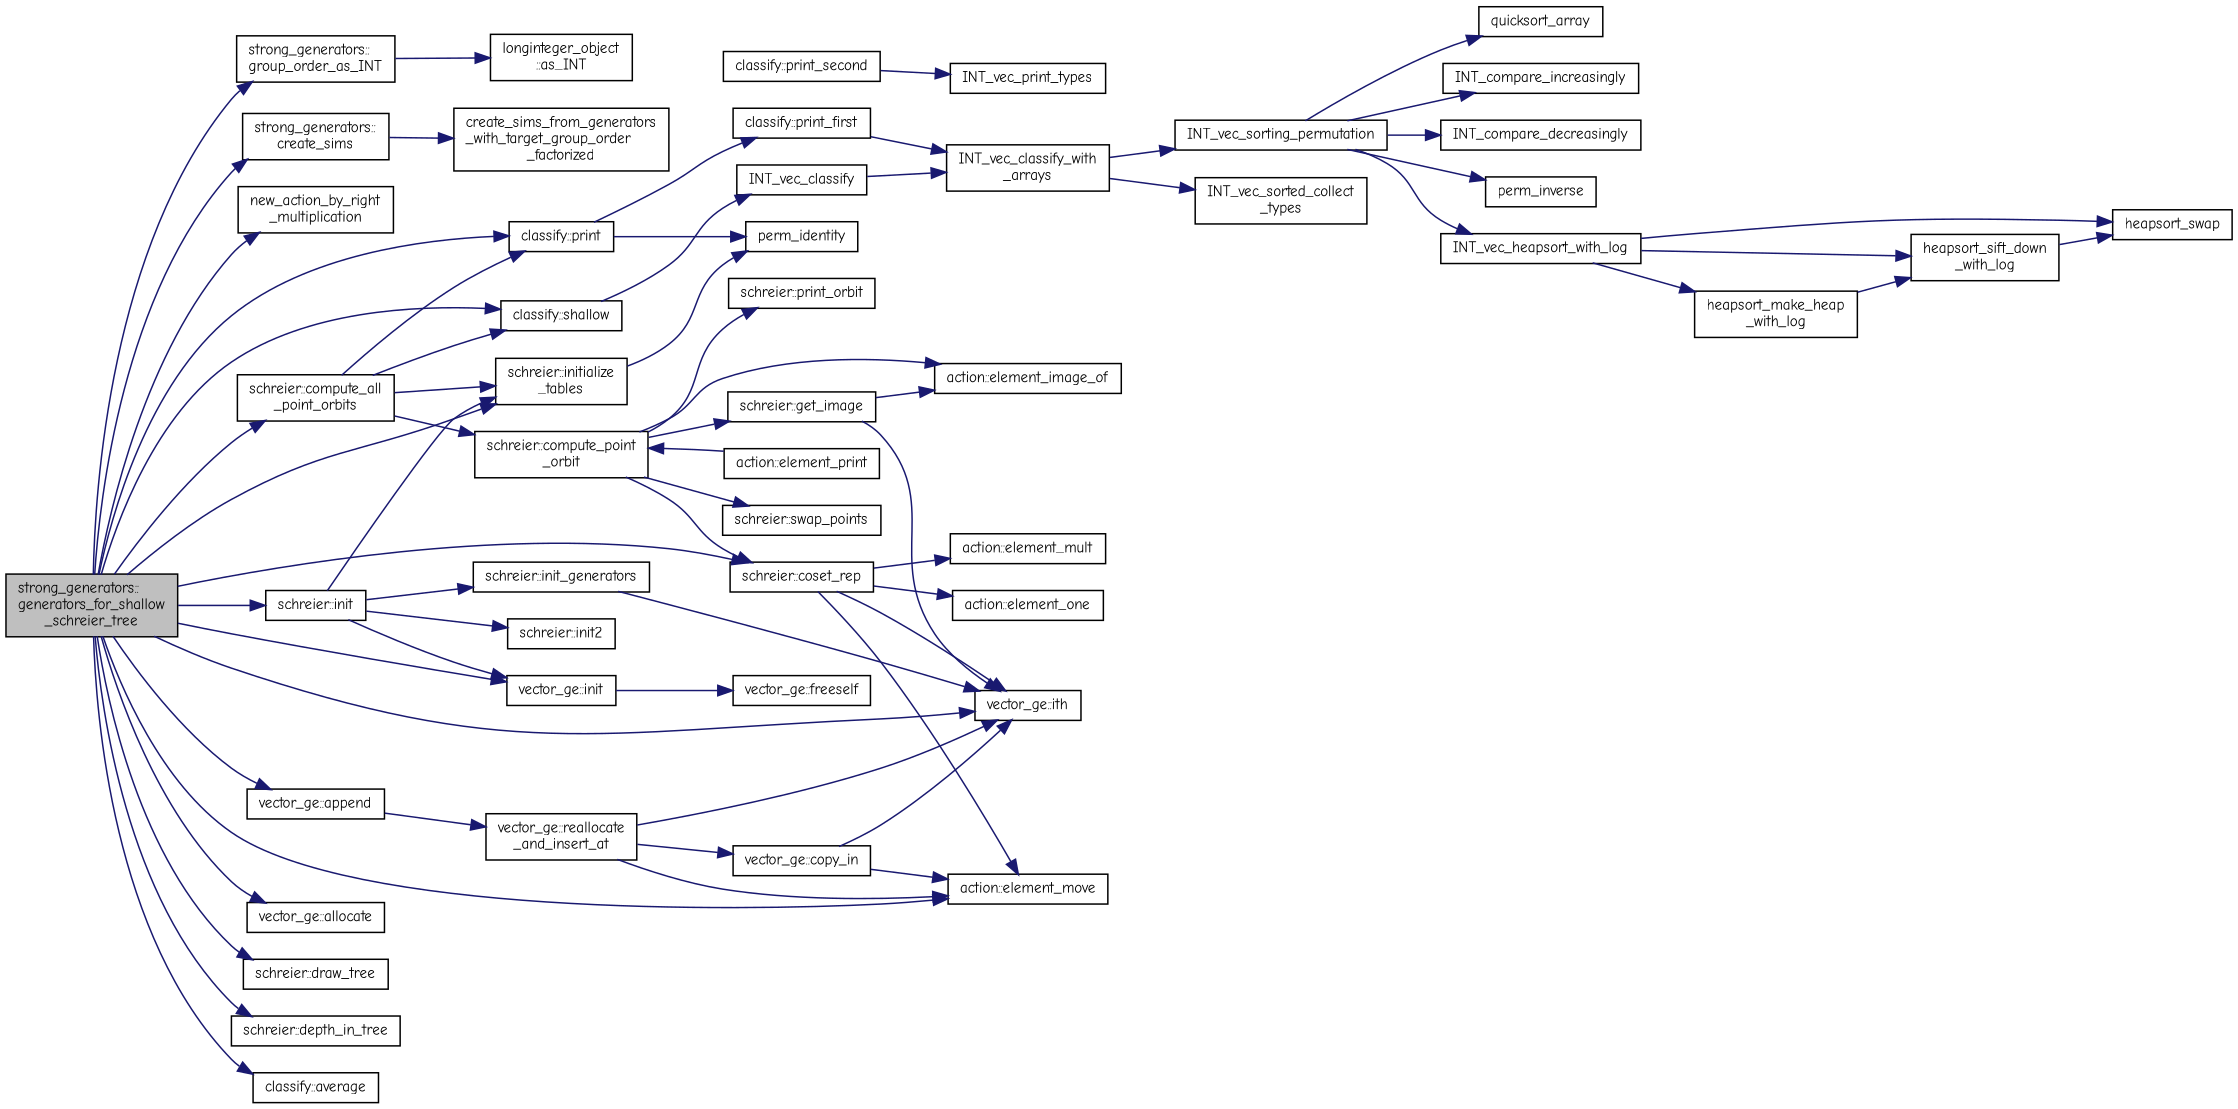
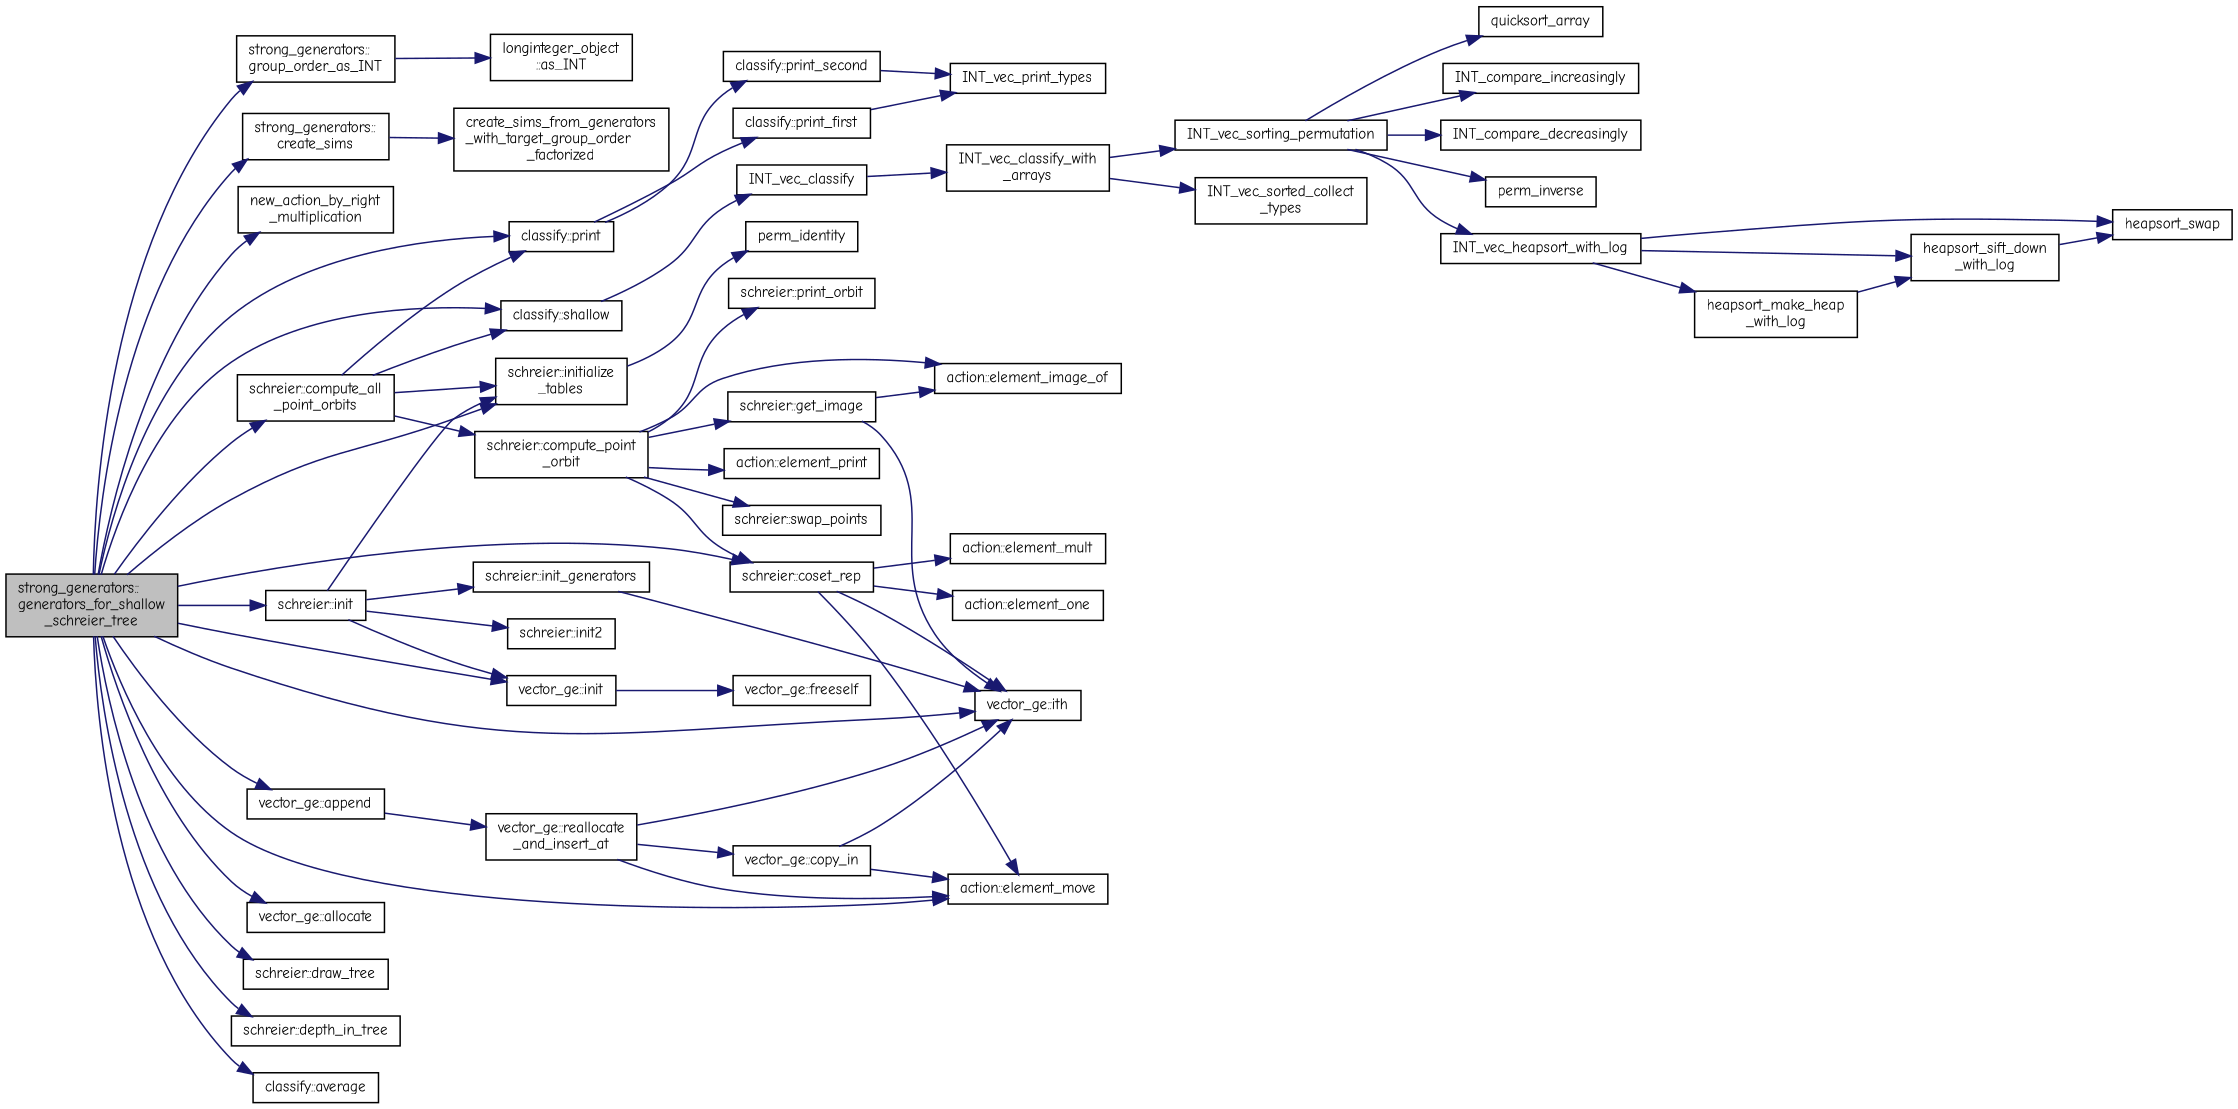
(901, 143) -> (906, 103)
(672, 237) -> (685, 164)
(694, 450) -> (678, 469)
